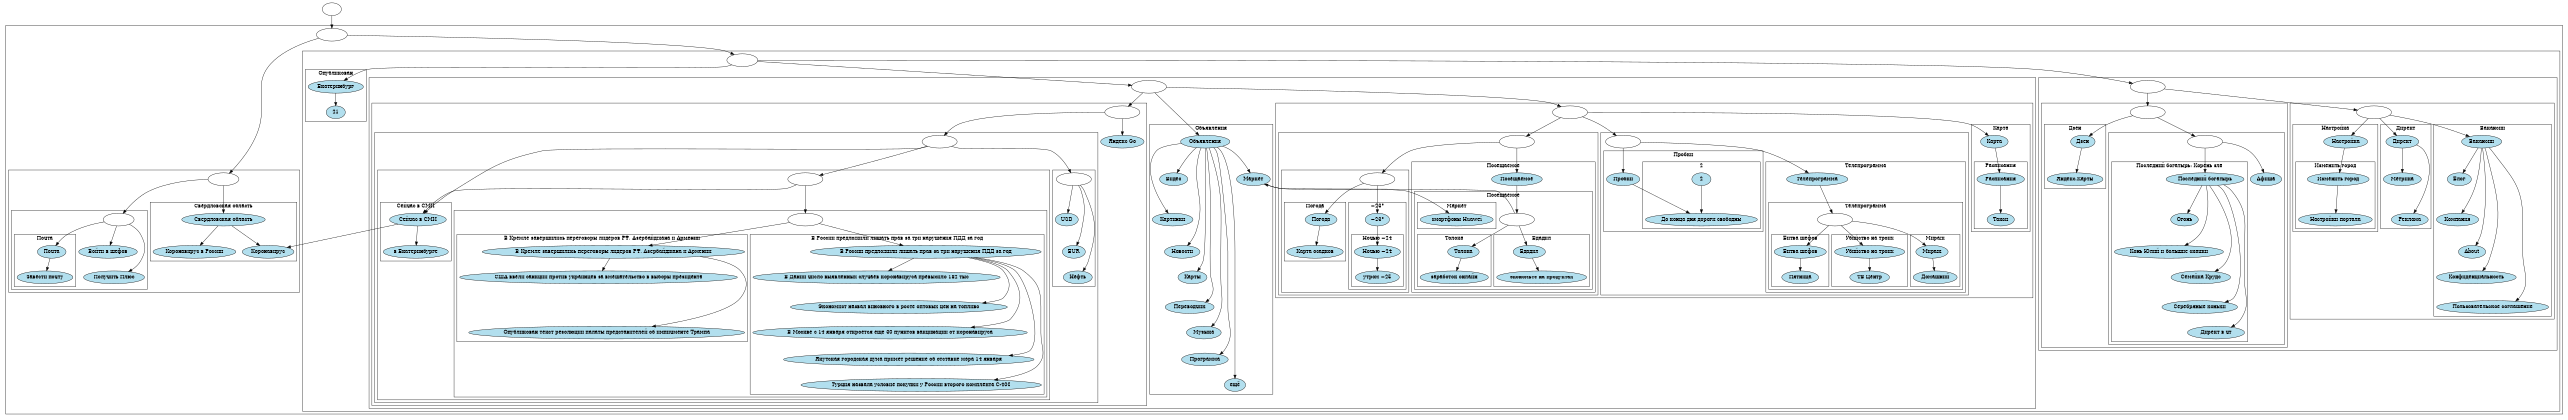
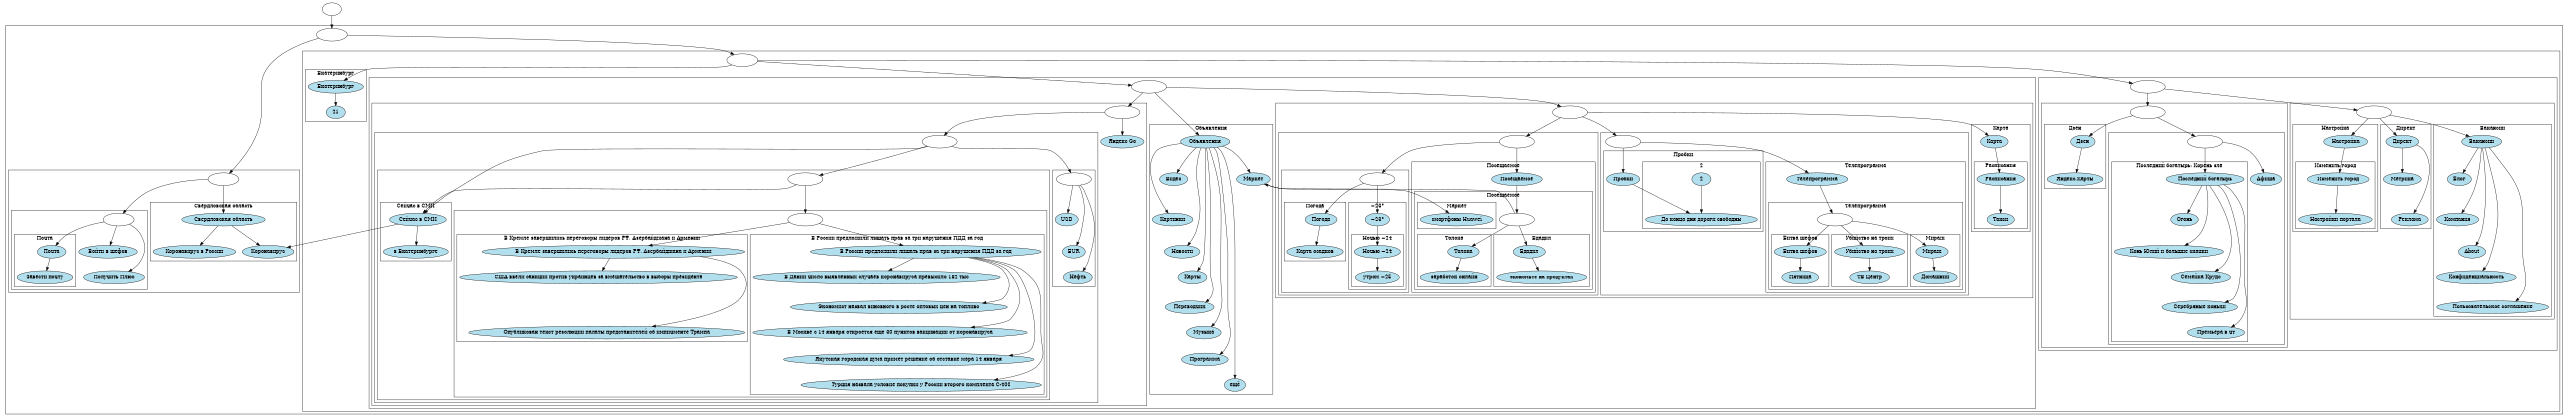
(336, 73) -> (336, 73)
(2216, 333) -> (2216, 333)
